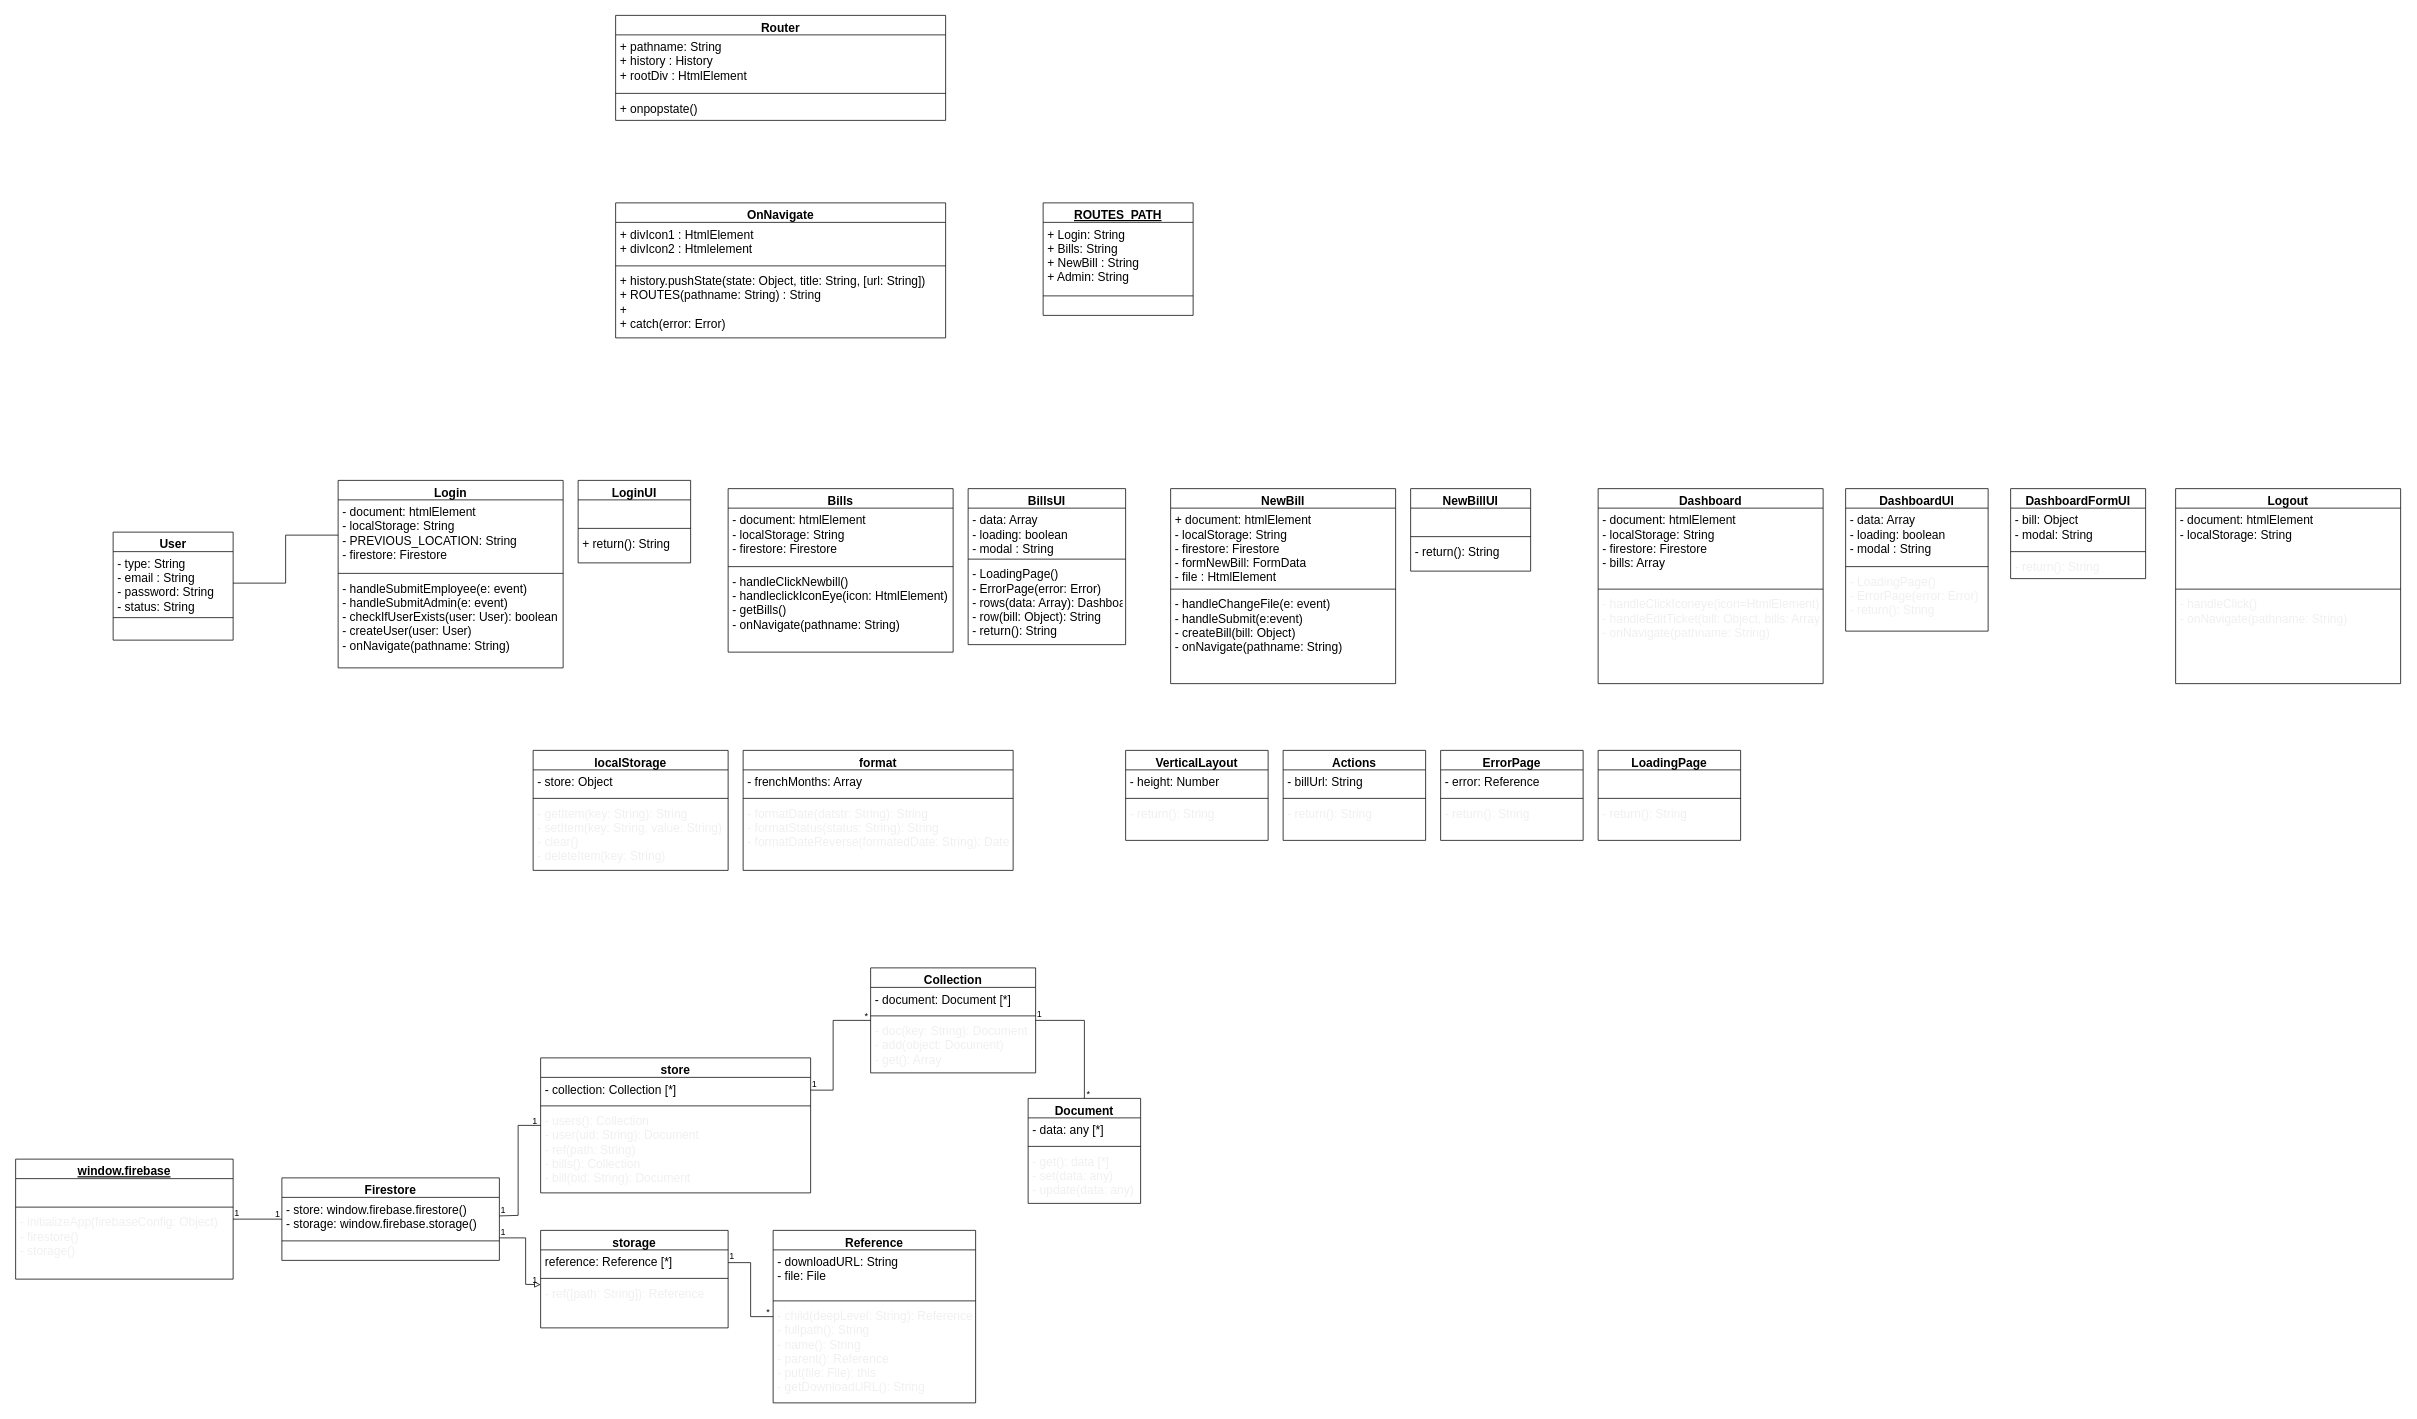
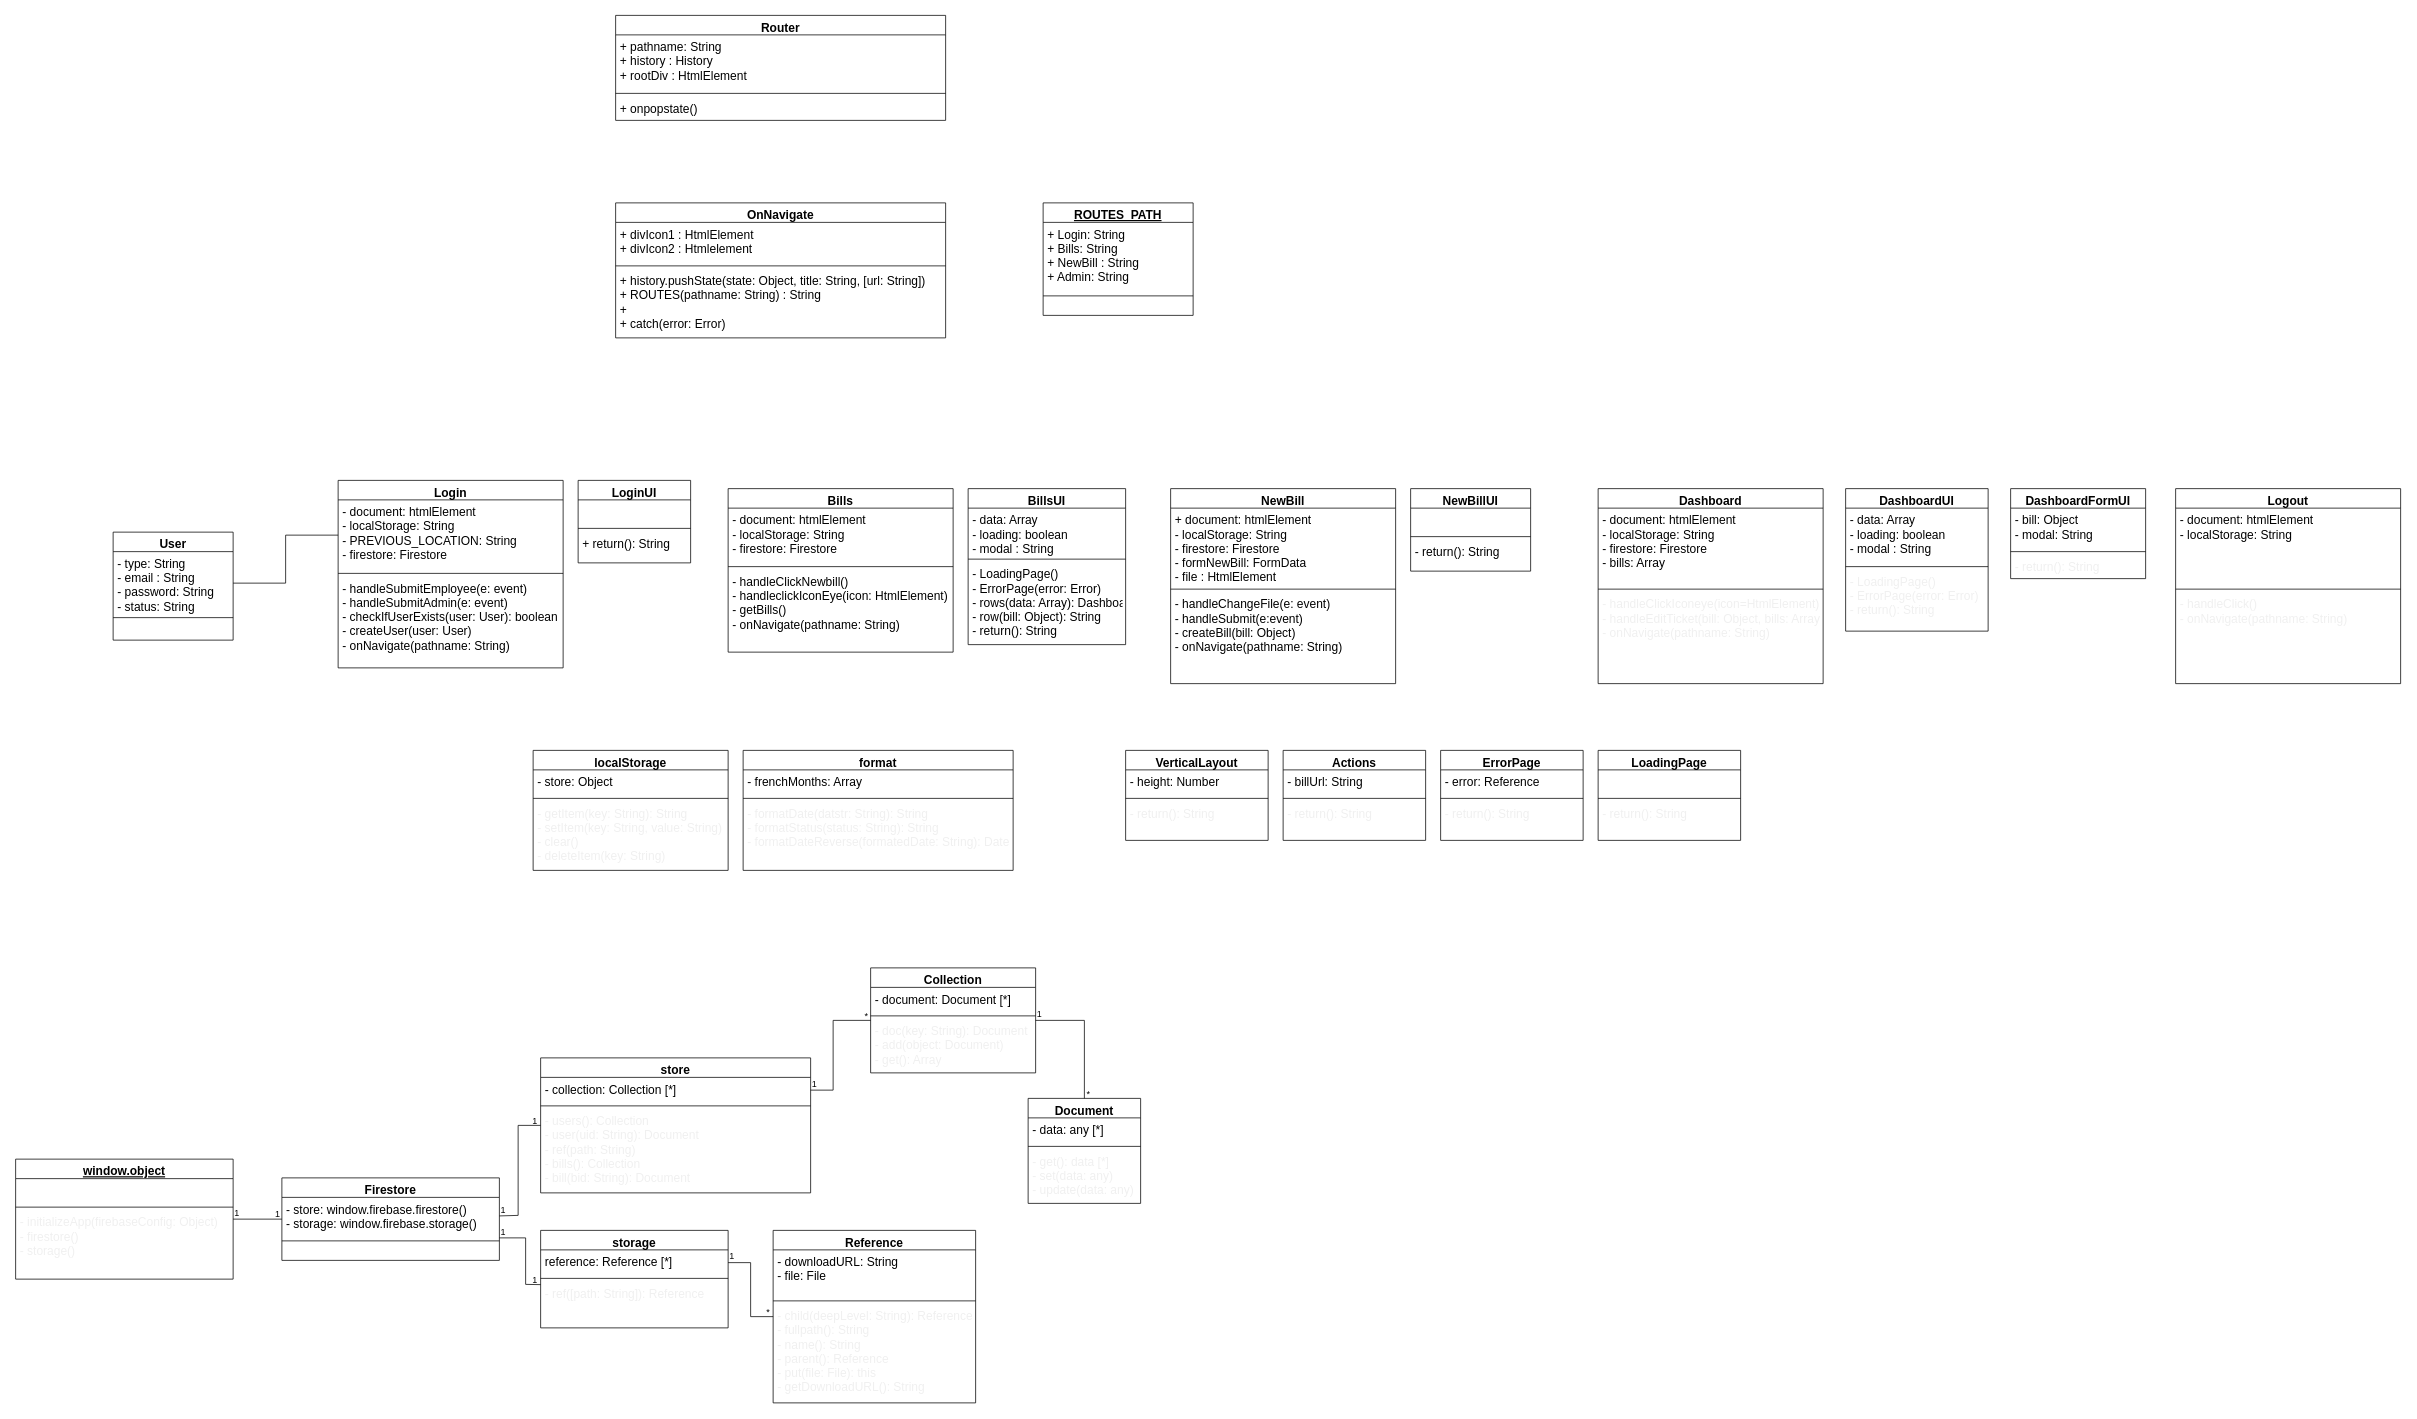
(124, 1171) -> (124, 1171)
(533, 1285) -> (535, 1285)
